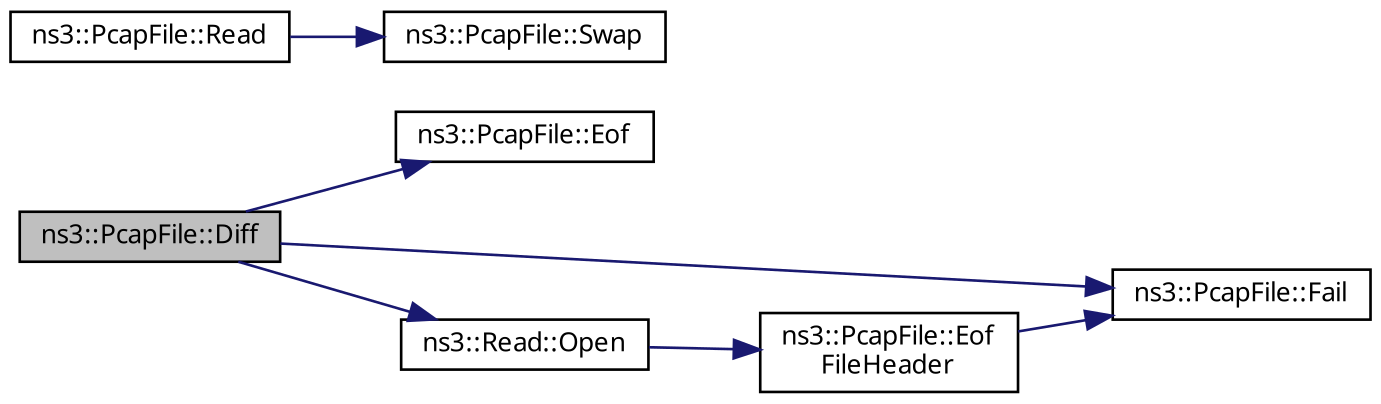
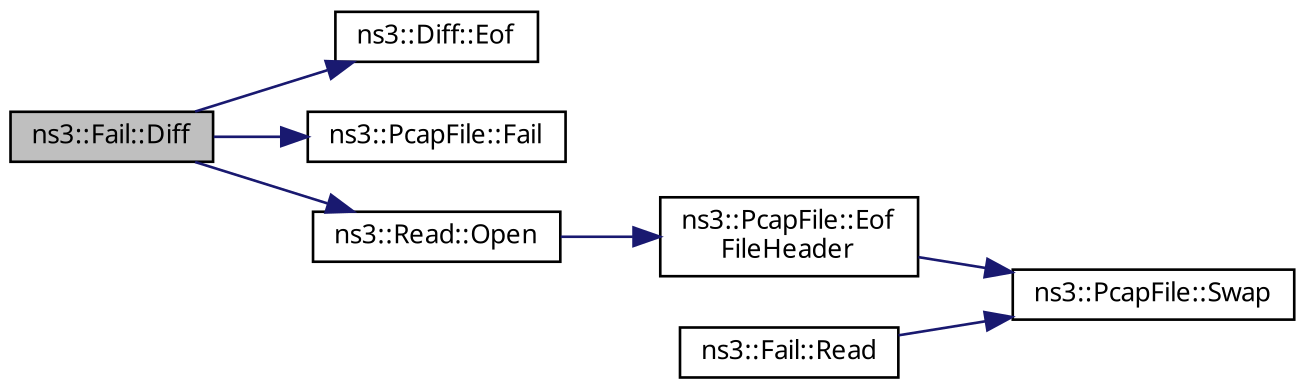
(150, 37) -> (789, 352)
(525, 137) -> (437, 37)
(150, 237) -> (112, 137)
(1052, 326) -> (952, 263)
